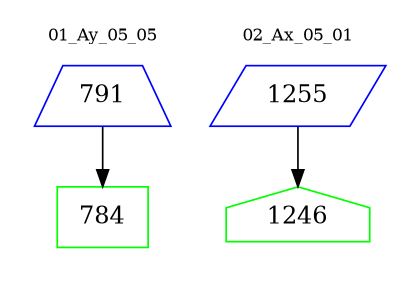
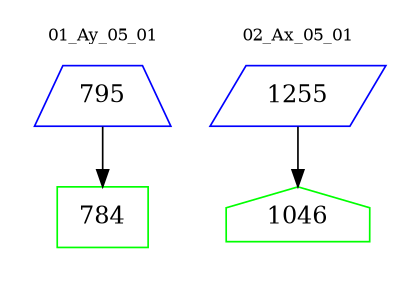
(103, 36) -> (103, 36)
(103, 96) -> (103, 96)
(298, 217) -> (298, 217)
